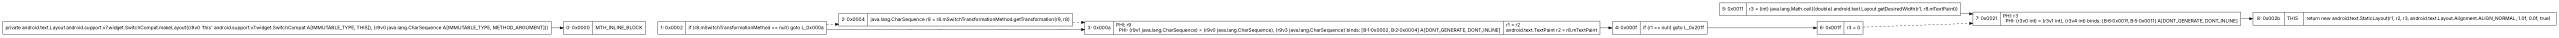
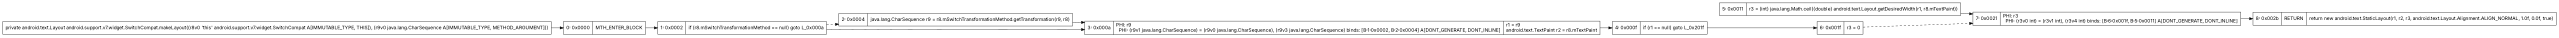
(2293, 19) -> (2294, 19)
(1077, 22) -> (1077, 22)
(1513, 25) -> (1513, 25)
(619, 28) -> (619, 28)
none -> (650, 28)
